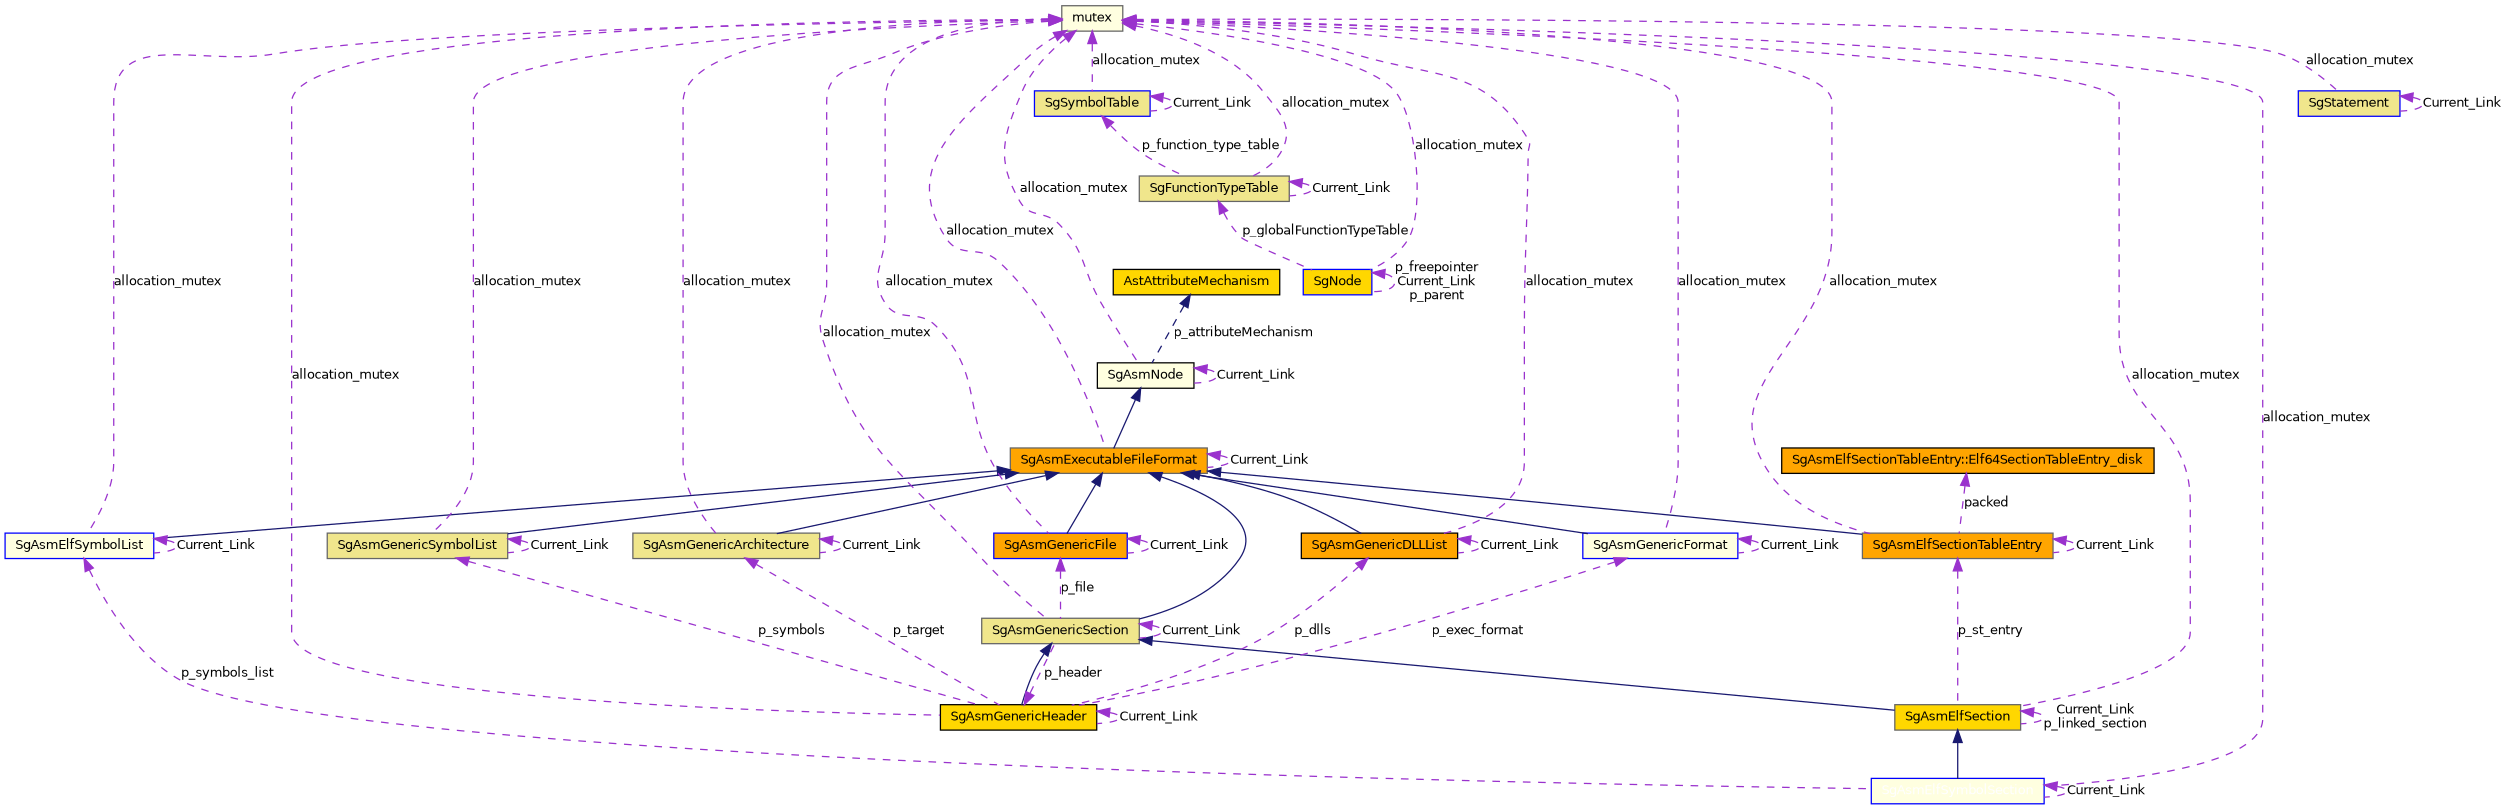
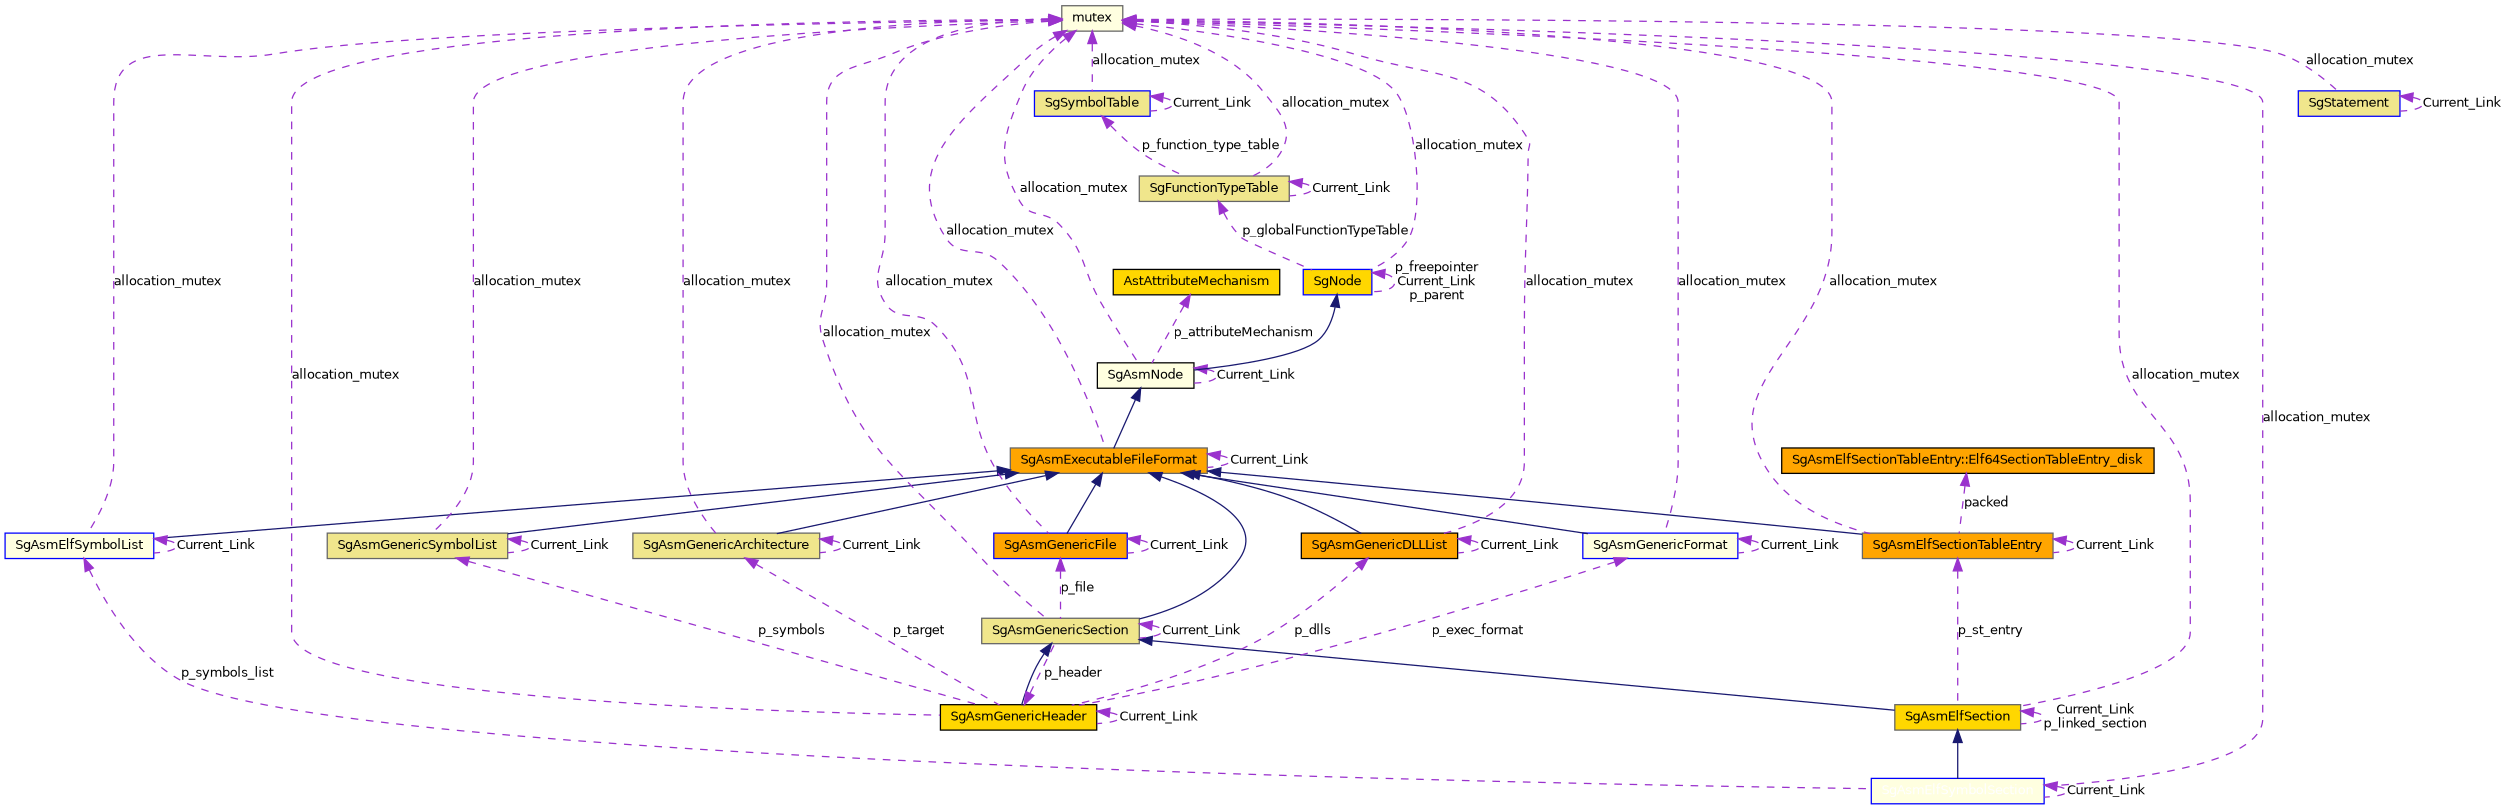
(1168, 334) -> (1168, 334)
none -> (1276, 357)
